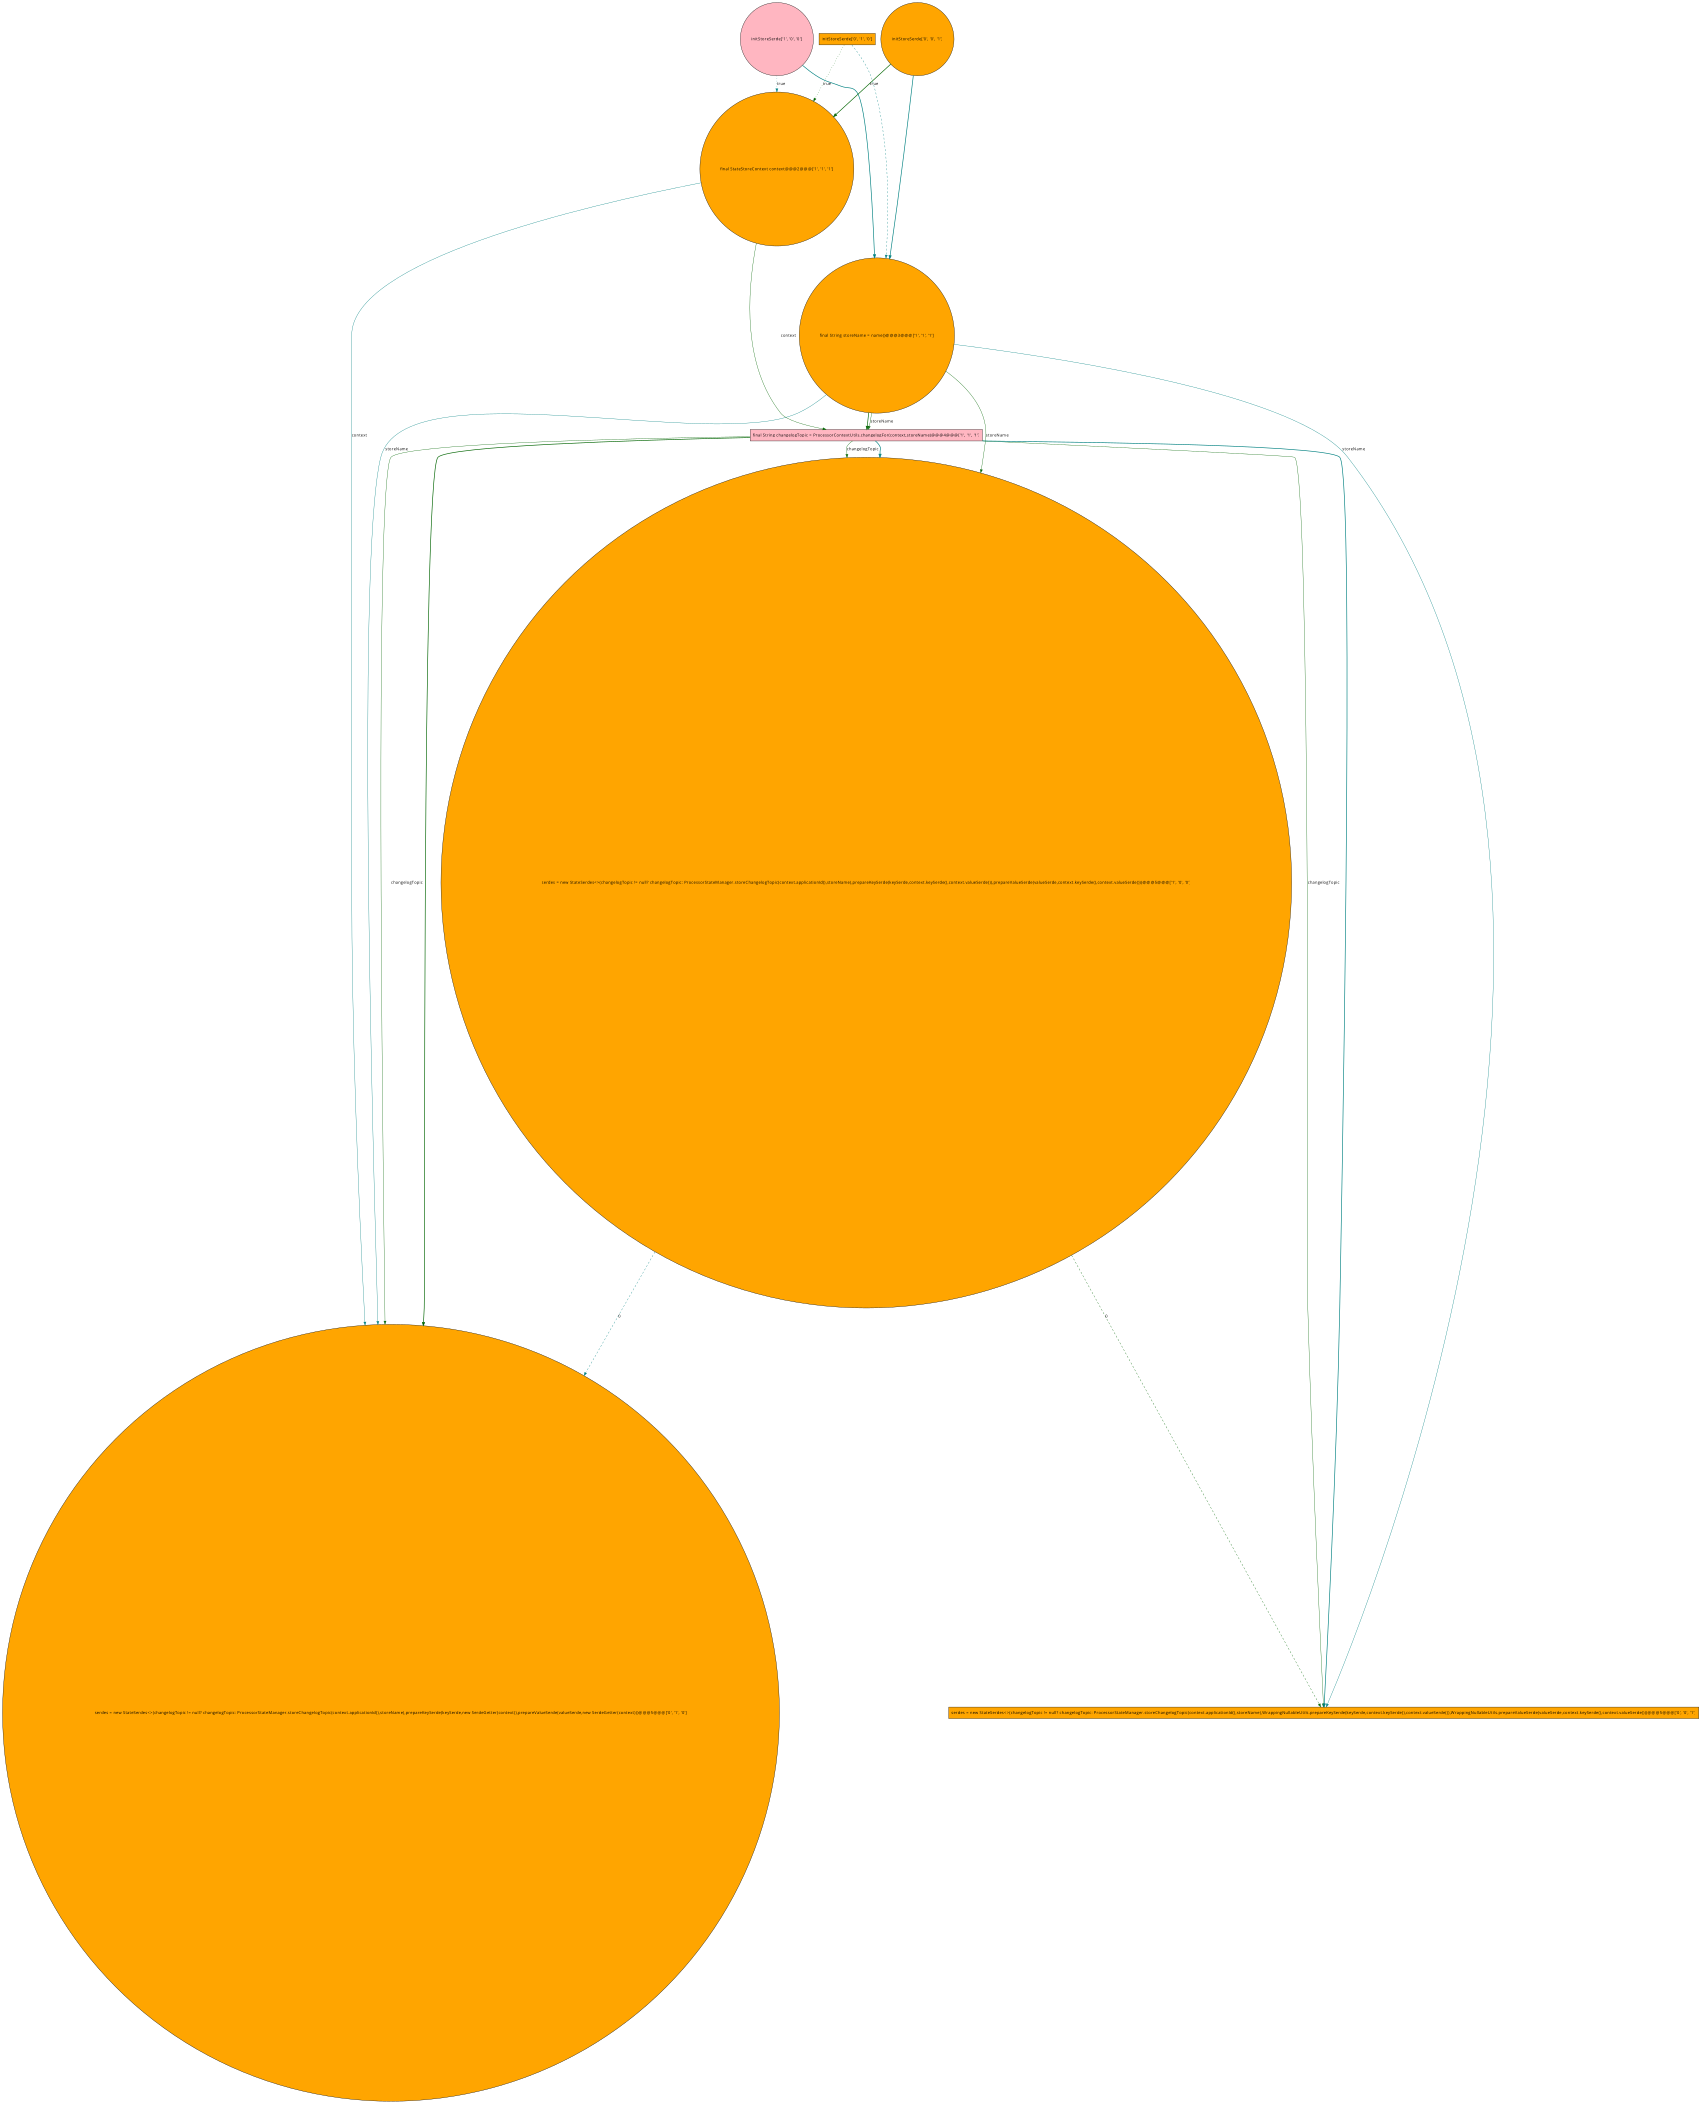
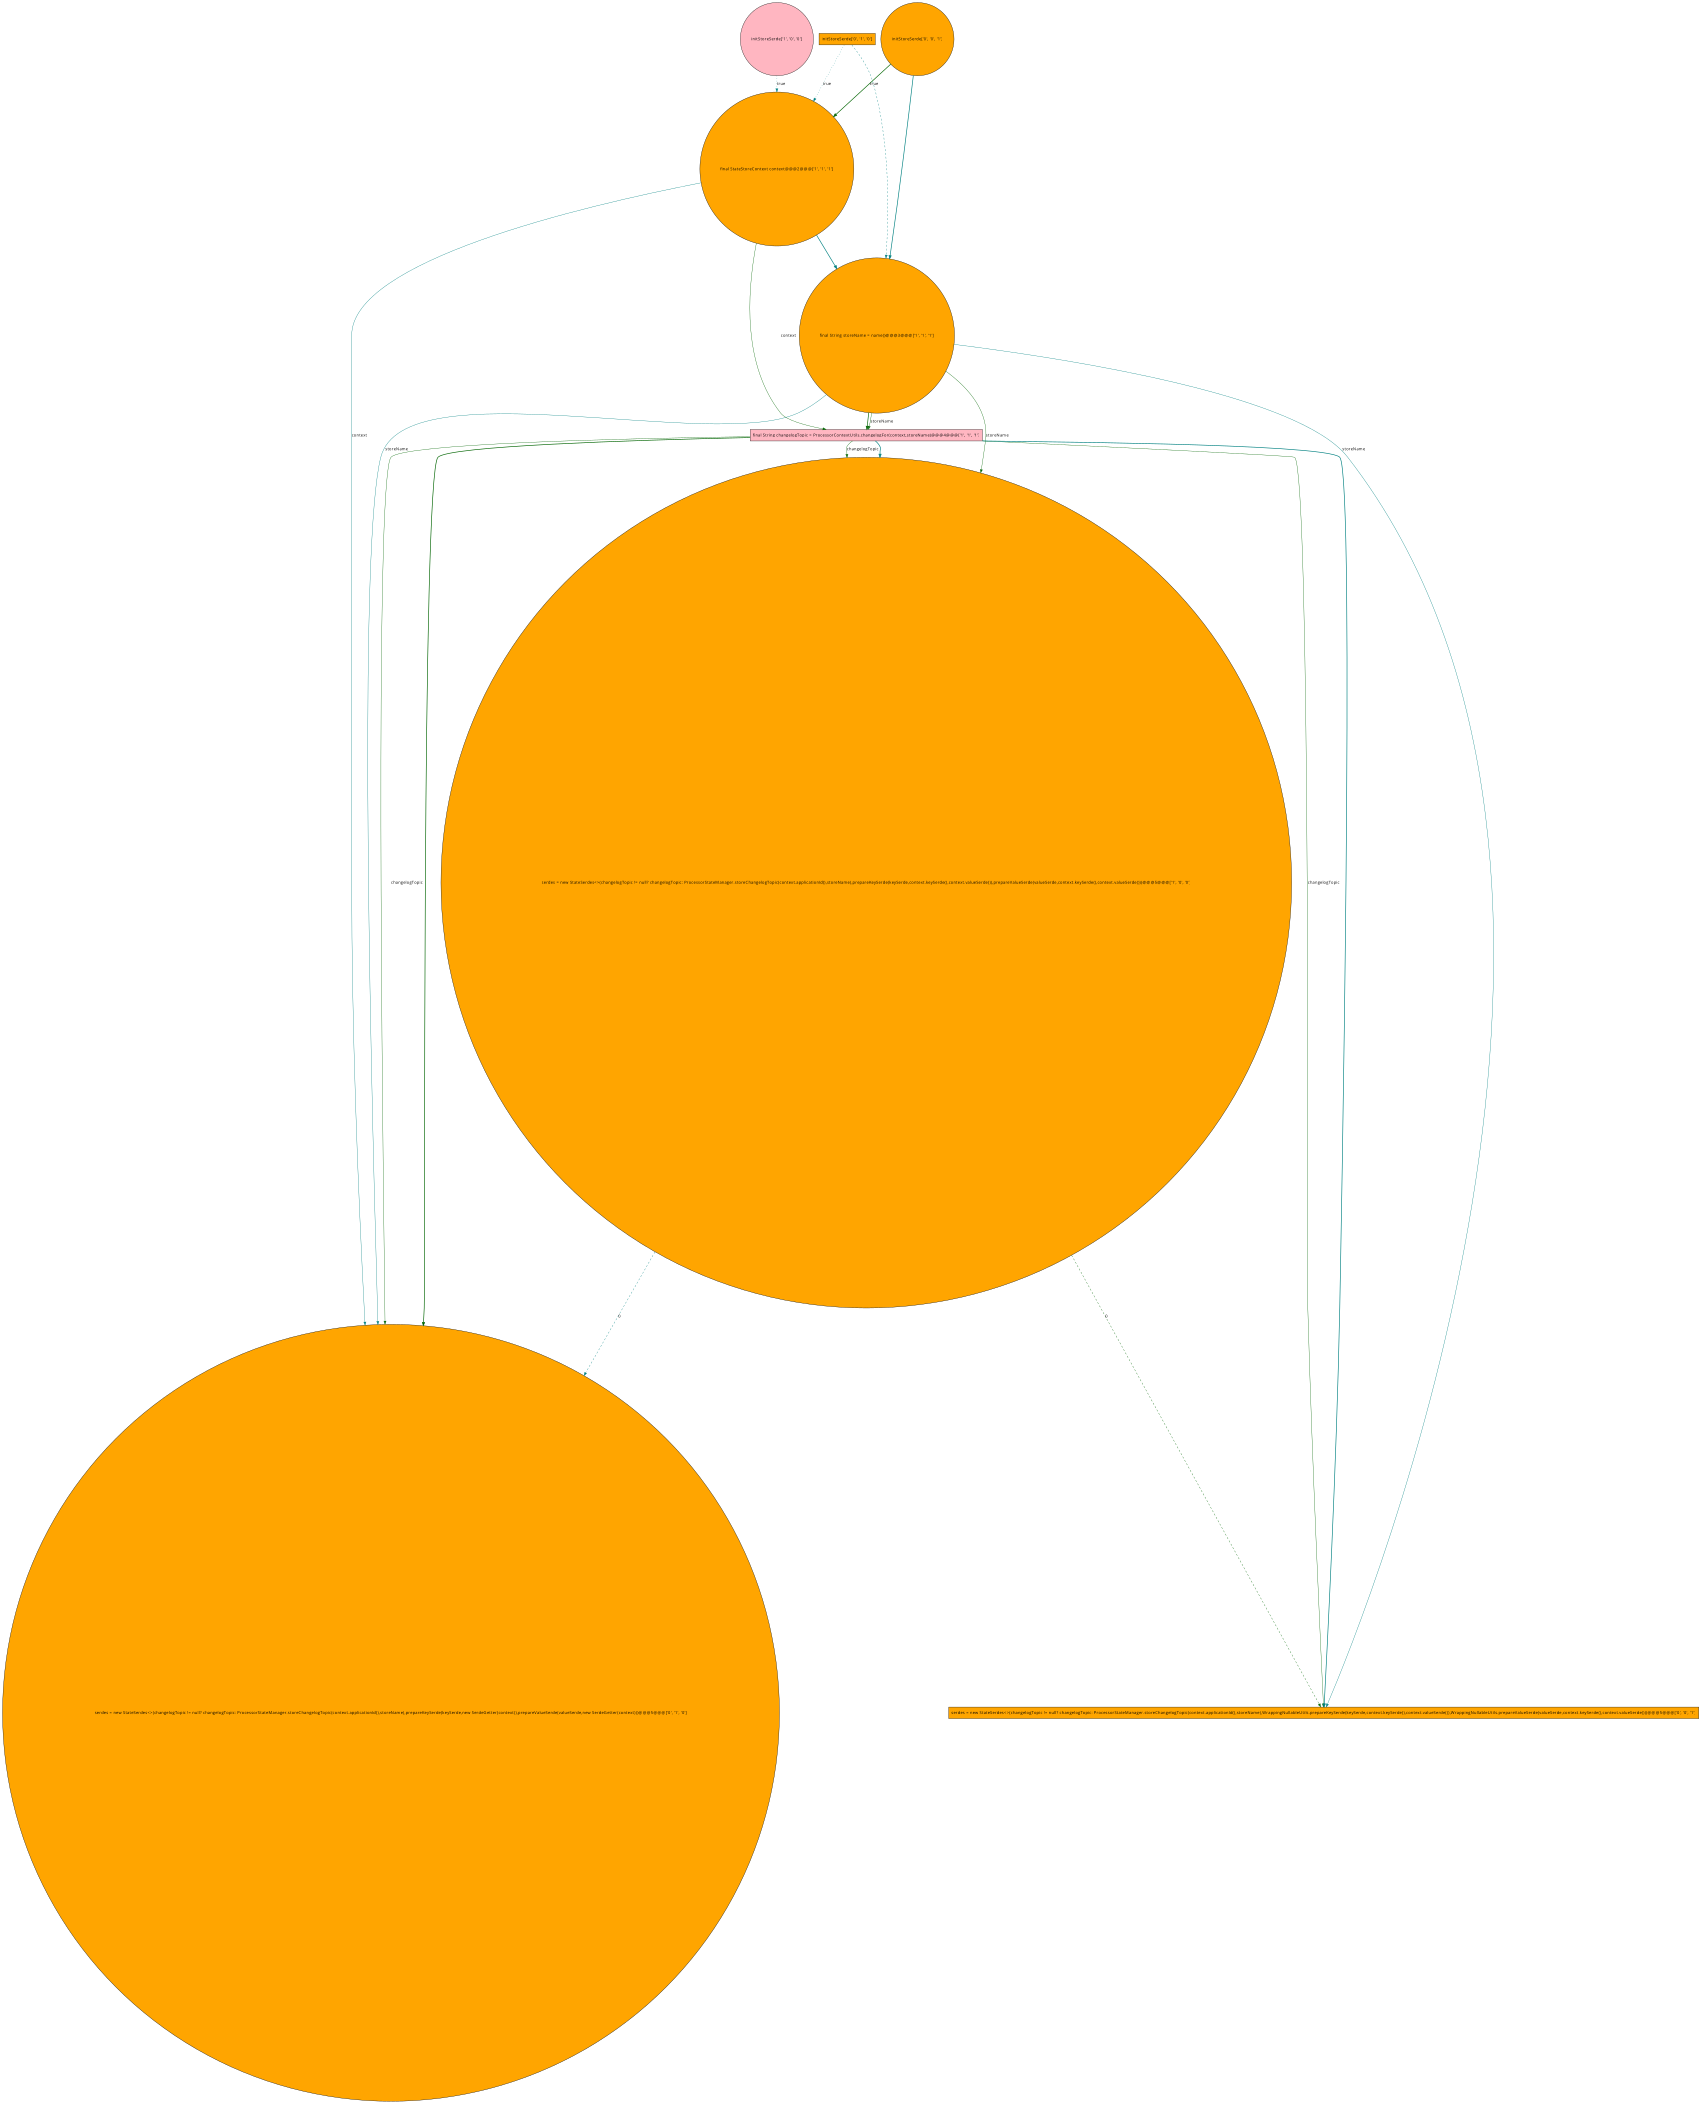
(830, 72) -> (830, 72)
(867, 142) -> (826, 251)
